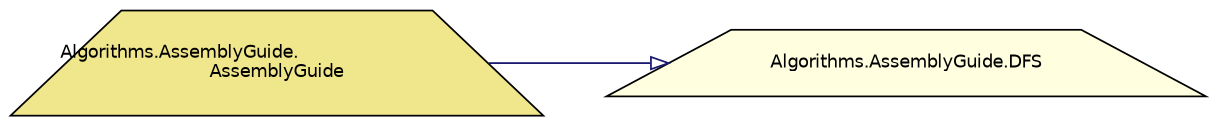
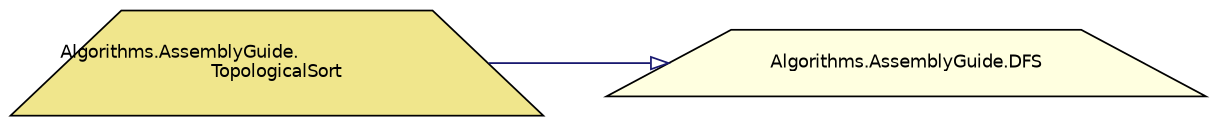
(277, 63) -> (277, 63)
